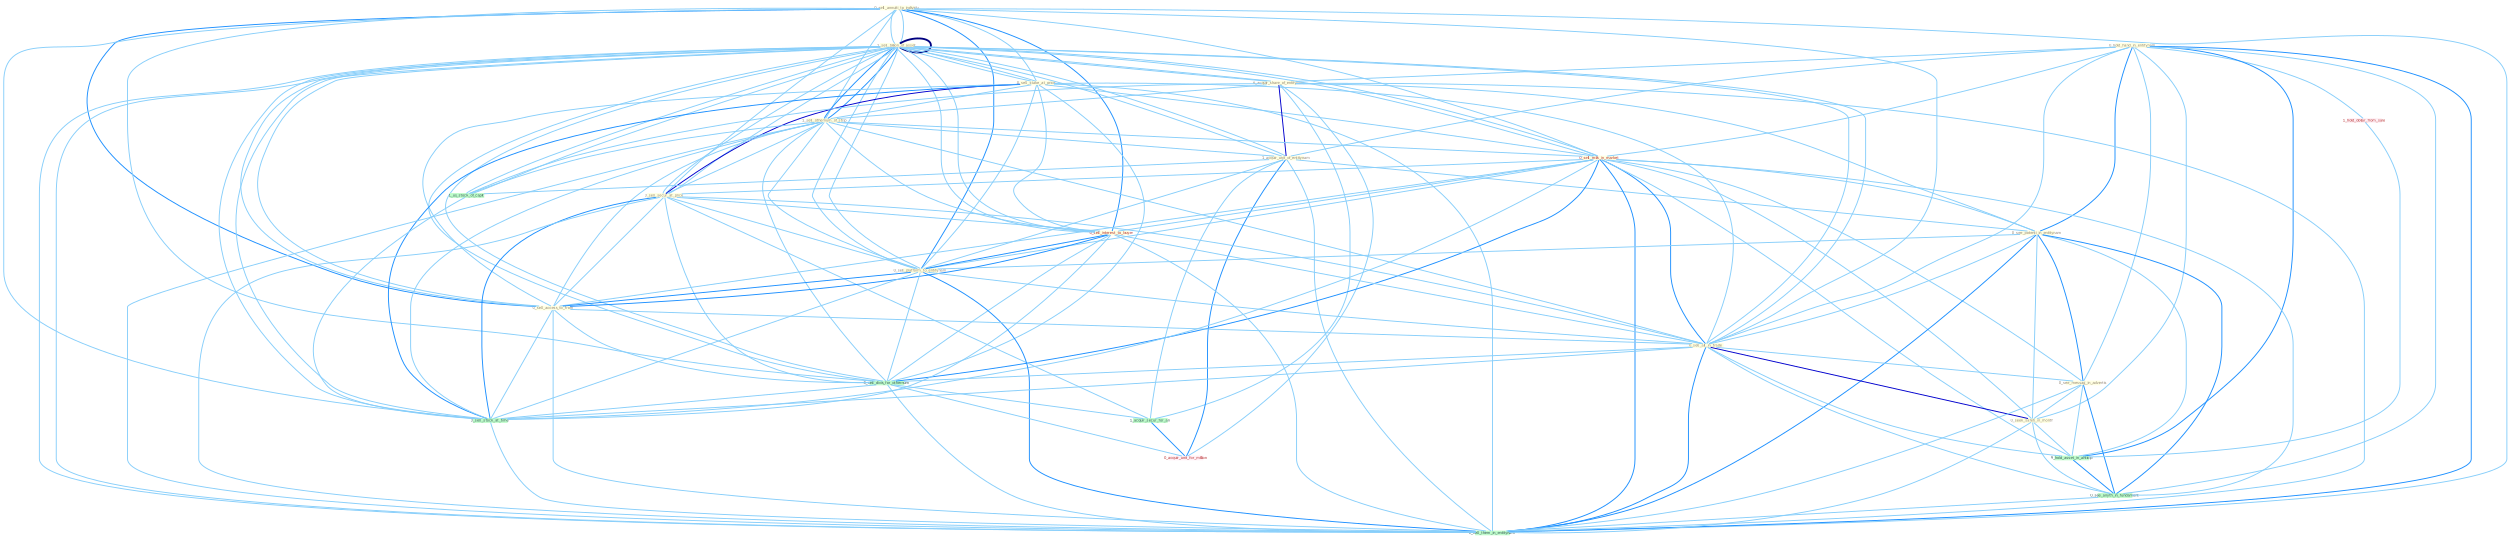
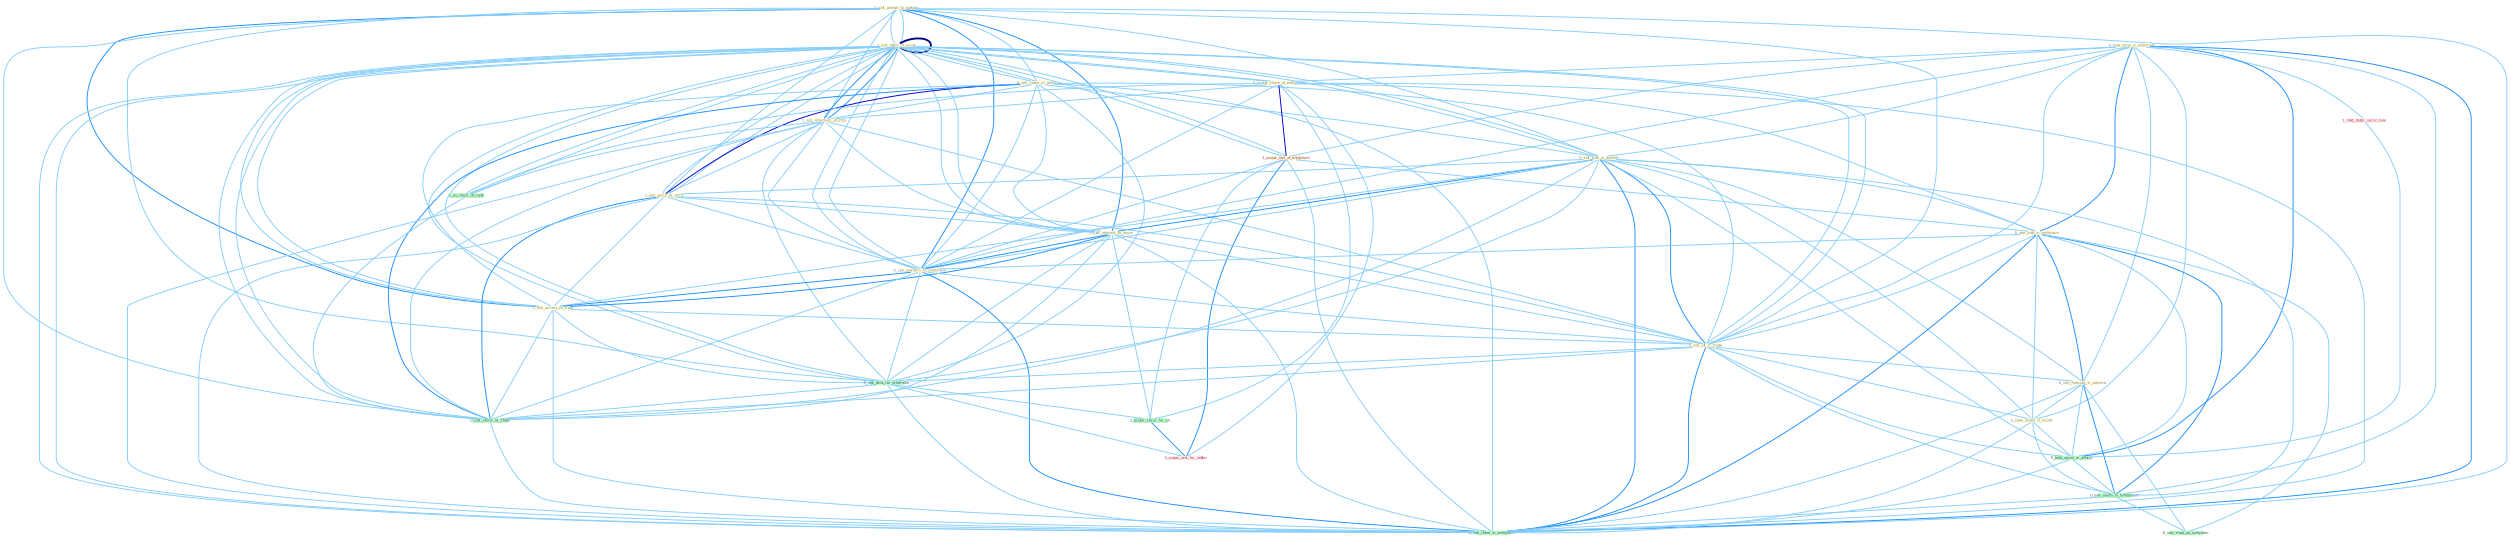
(2364, 120) -> (2364, 120)
(1056, 139) -> none
(1212, 139) -> none
none -> (1494, 154)
(1286, 158) -> (1286, 158)
(1599, 158) -> (1599, 158)
(876, 177) -> none
(661, 179) -> none
none -> (1073, 190)
(1356, 195) -> (1356, 195)
(1112, 233) -> (1112, 233)
(2037, 233) -> (2037, 233)
(895, 302) -> (1129, 318)
(1303, 304) -> (1303, 304)
(720, 332) -> none
(1869, 383) -> (1869, 383)
(490, 420) -> (490, 420)
(1186, 458) -> (1186, 458)
(2093, 477) -> (2093, 477)
none -> (1919, 501)
none -> (2186, 533)
